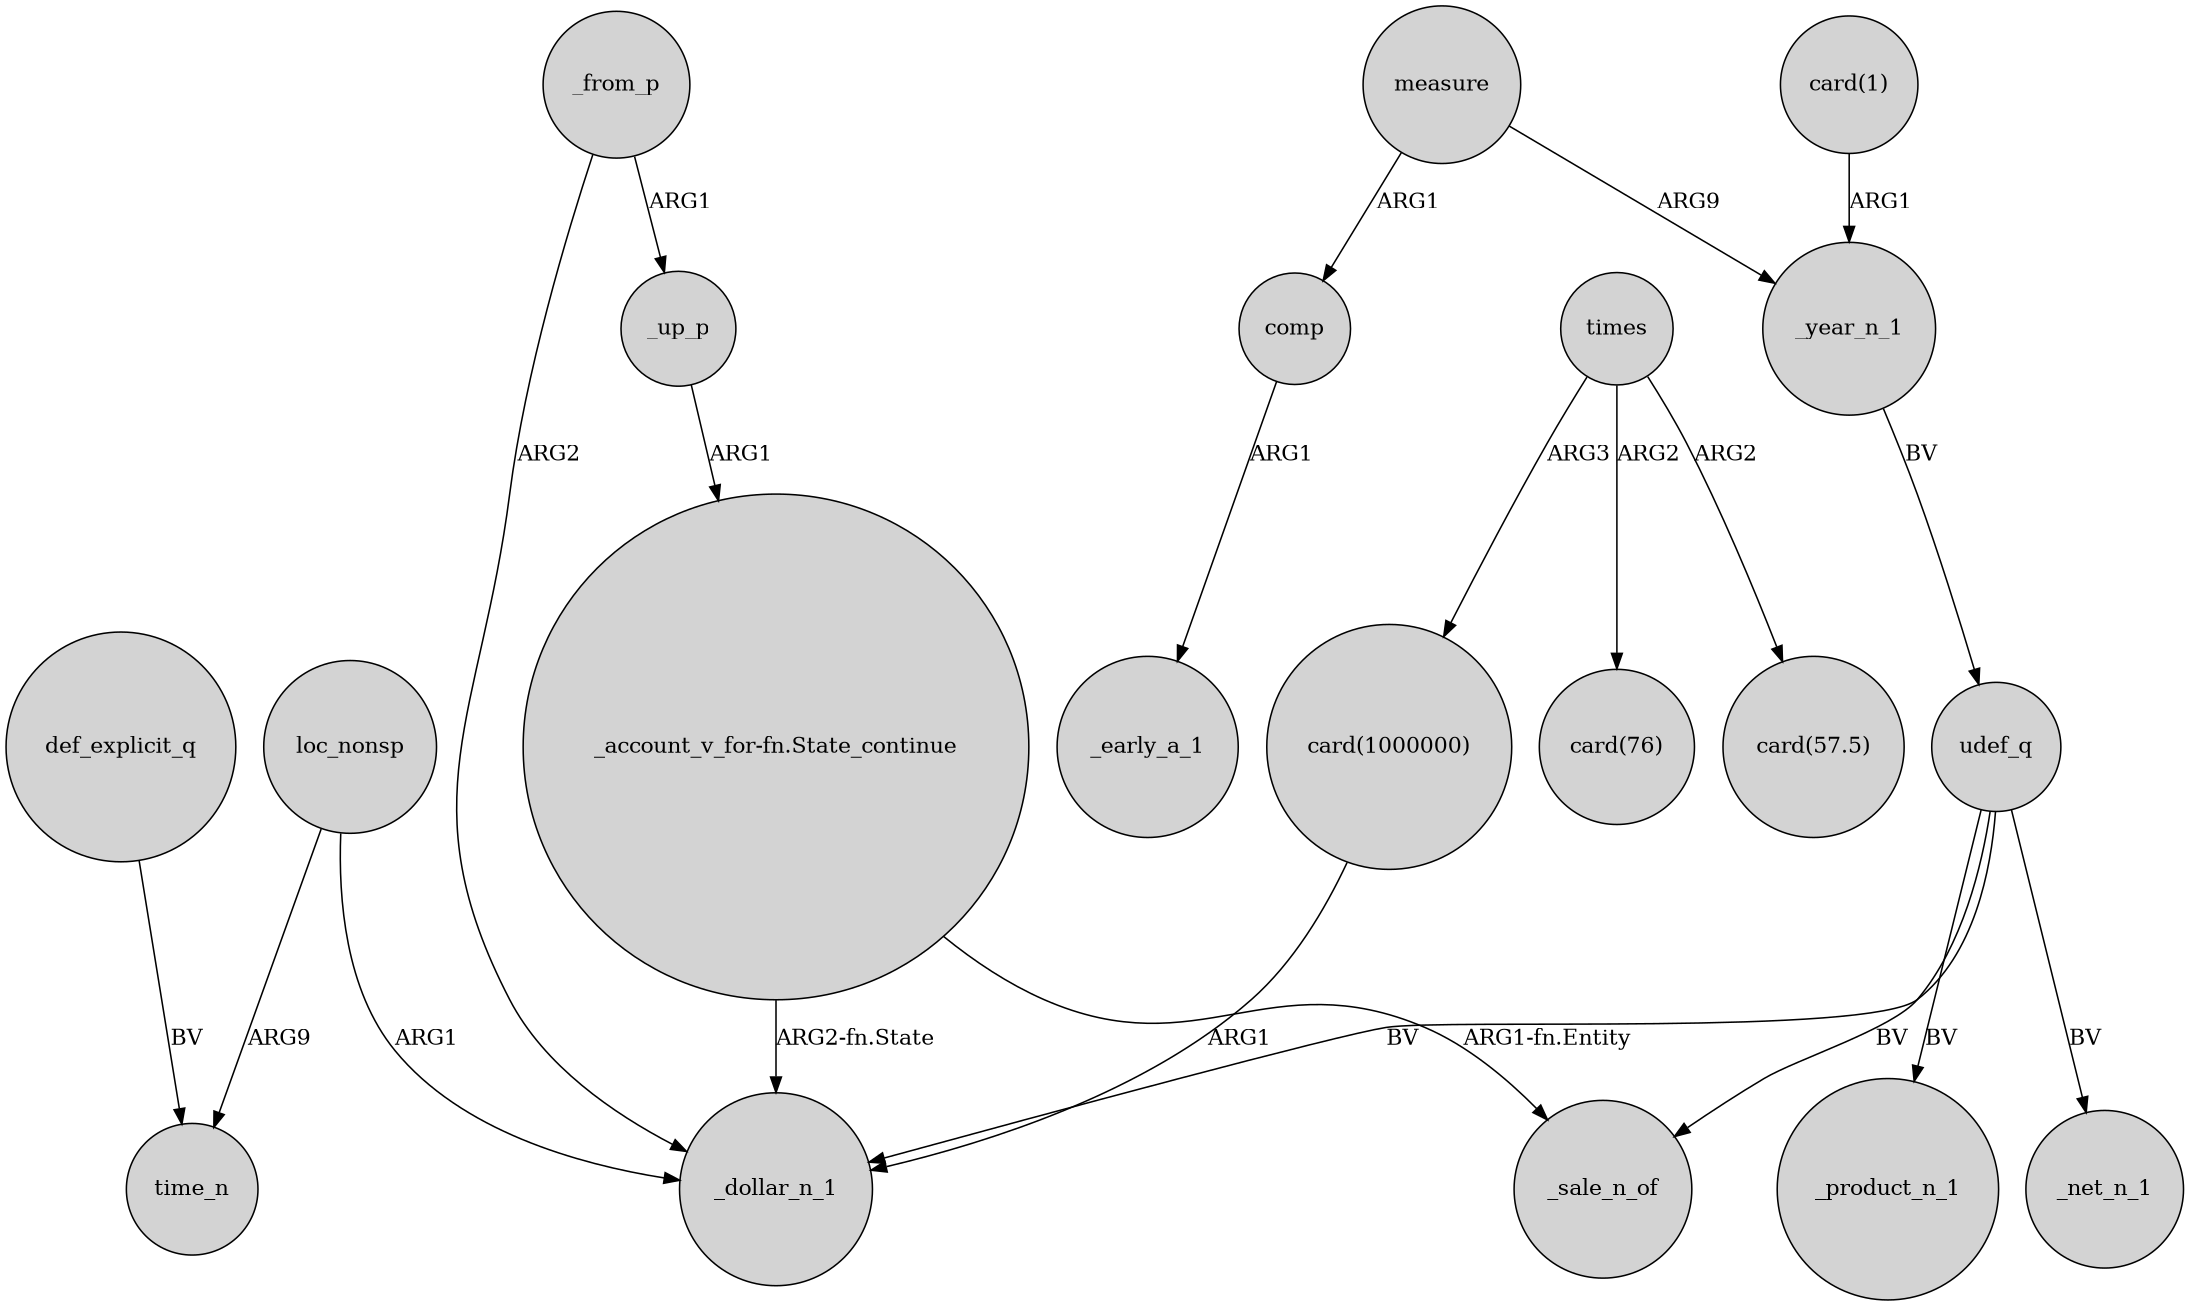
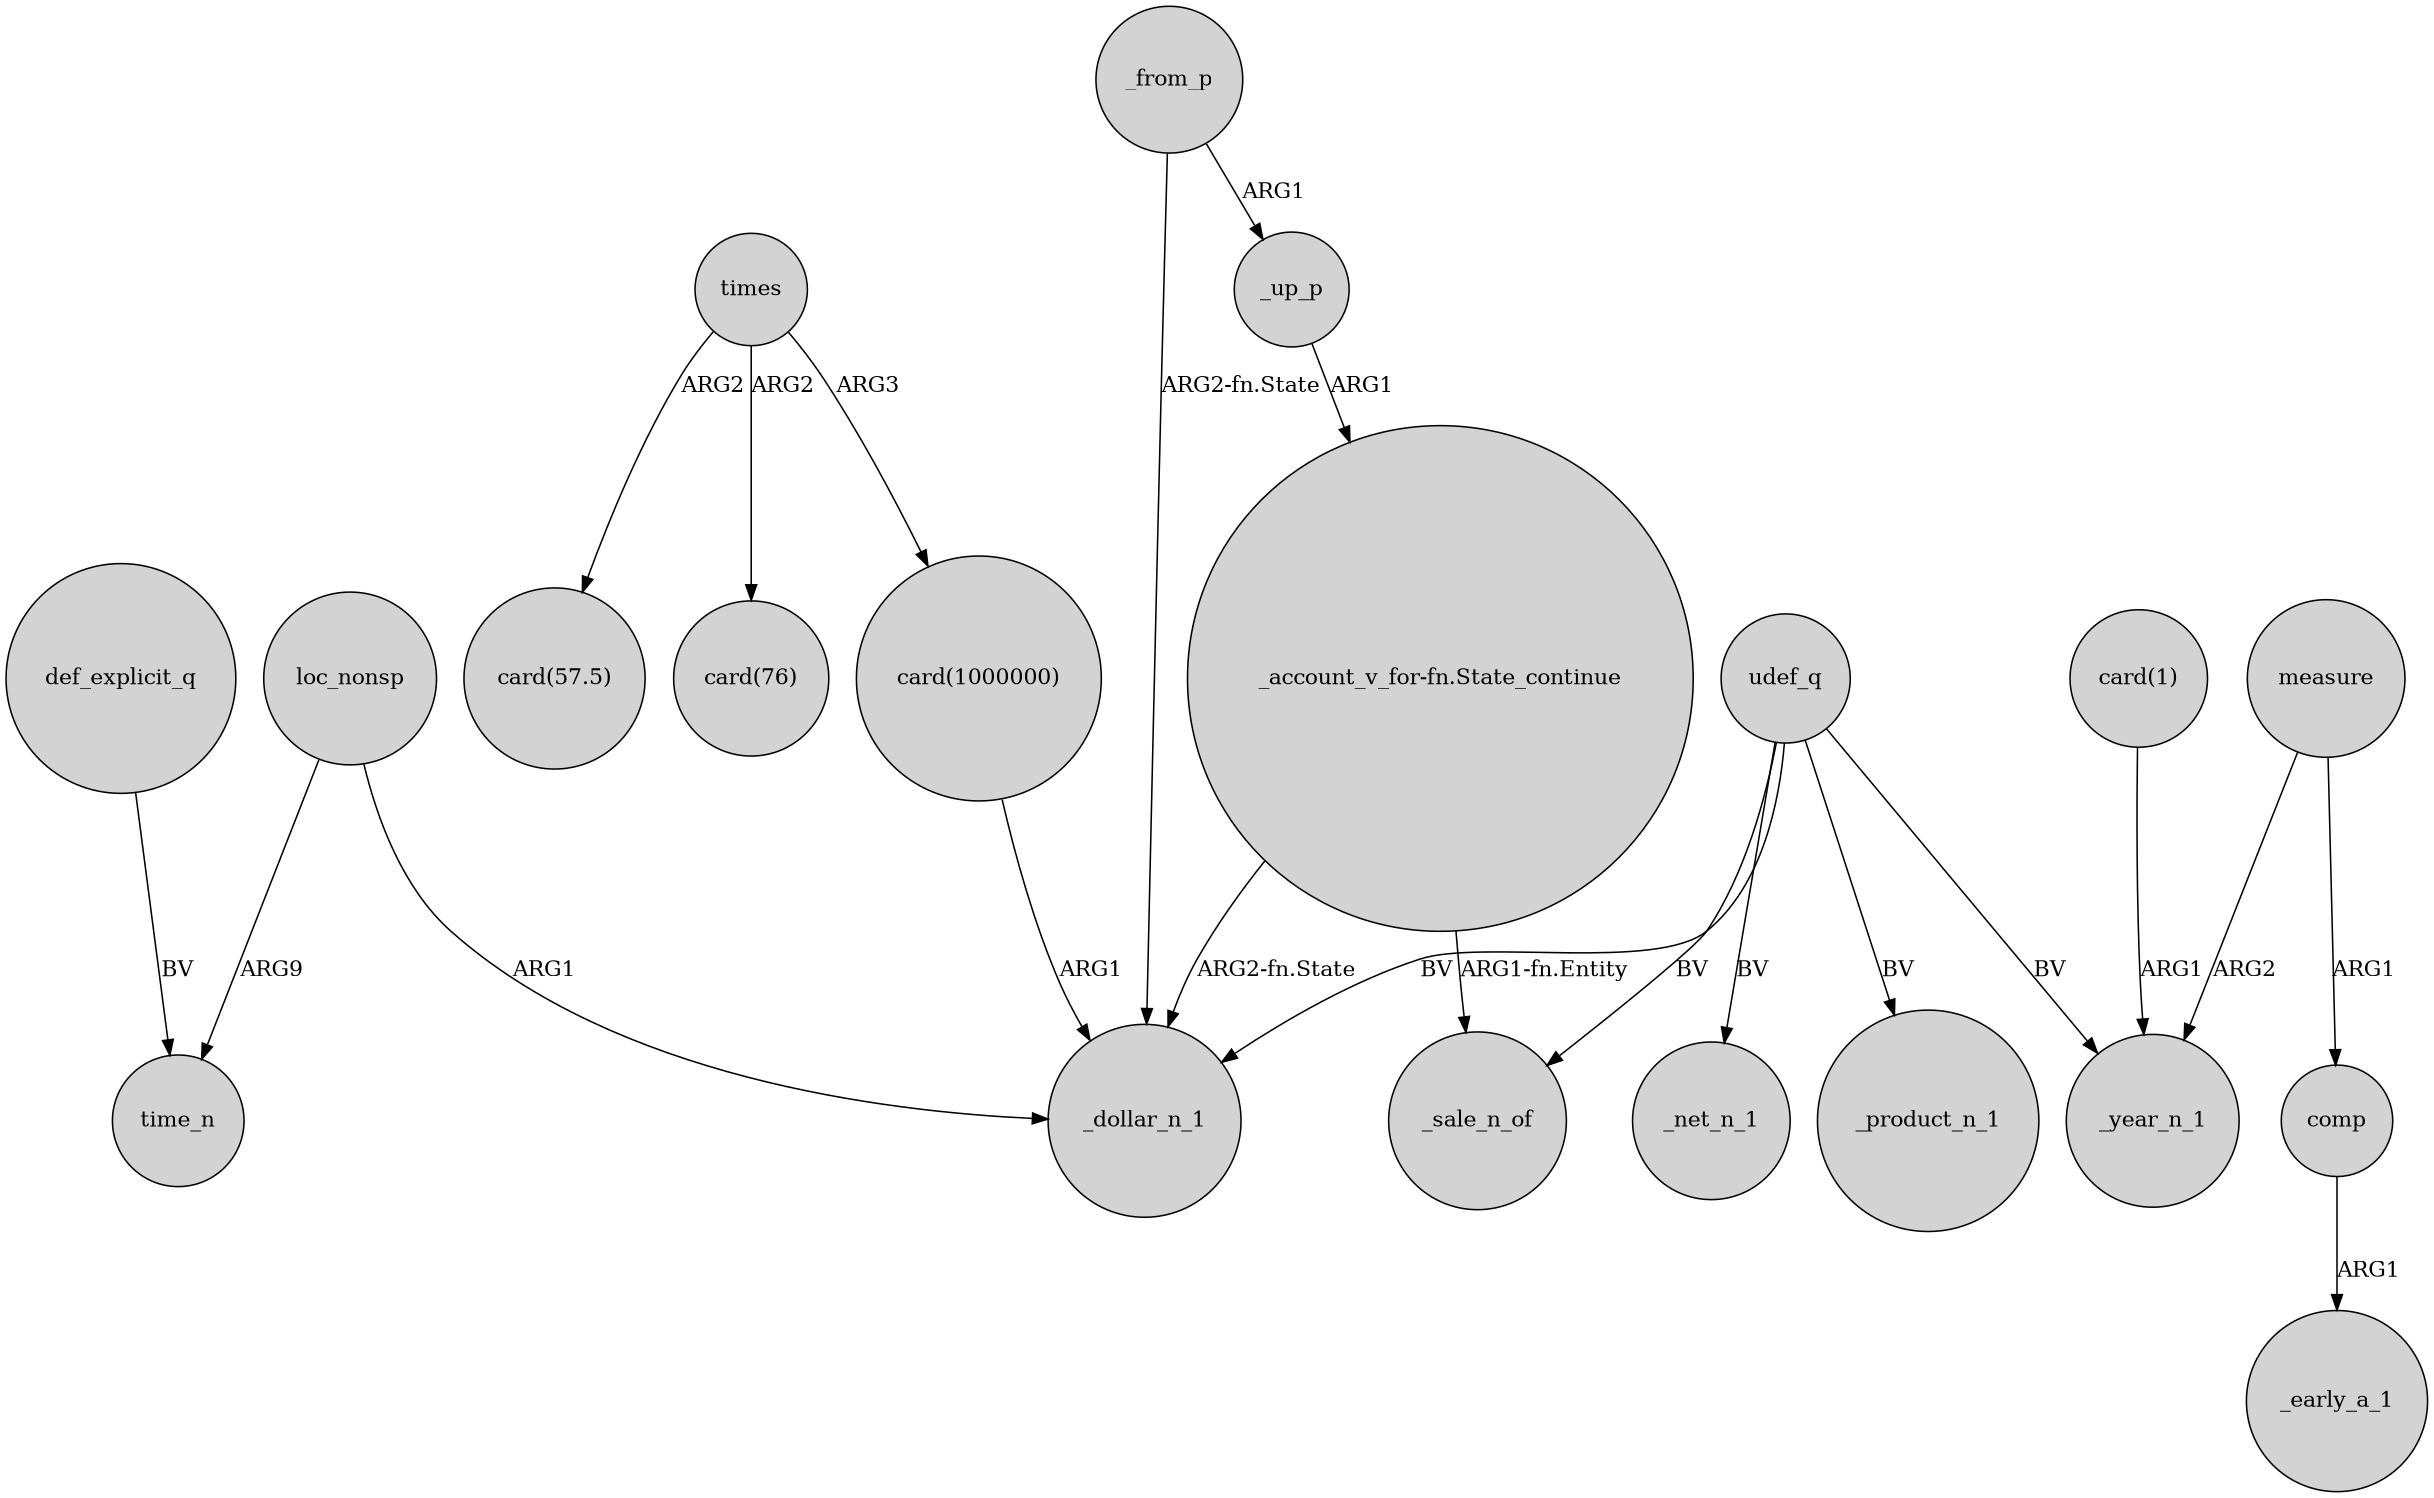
(1689, 203) -> (2245, 971)
(549, 455) -> (1241, 386)
(1933, 538) -> (1957, 885)
